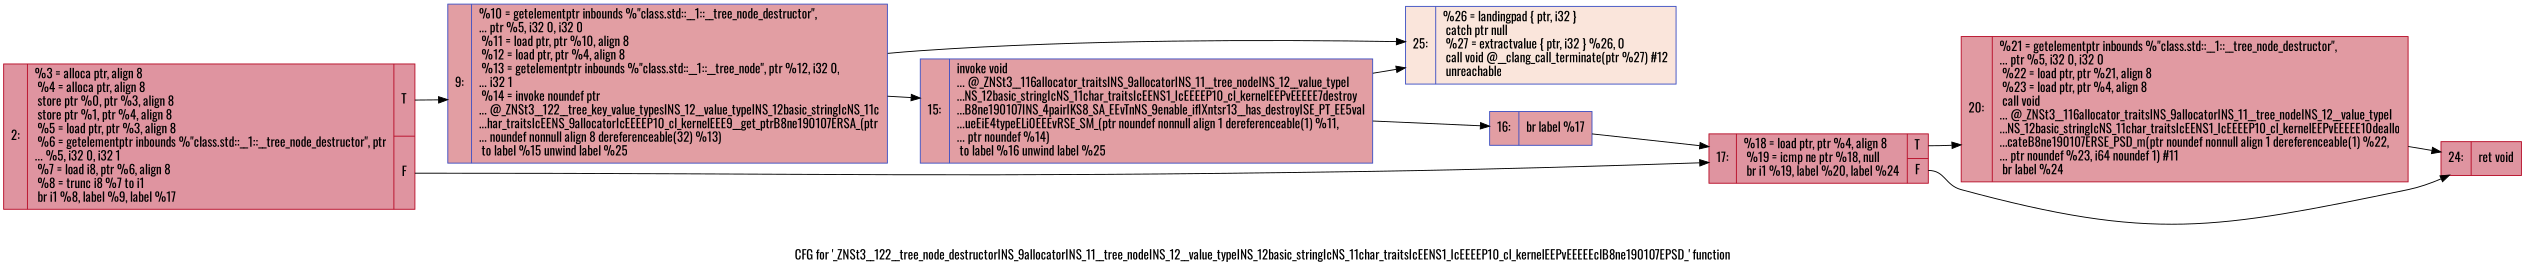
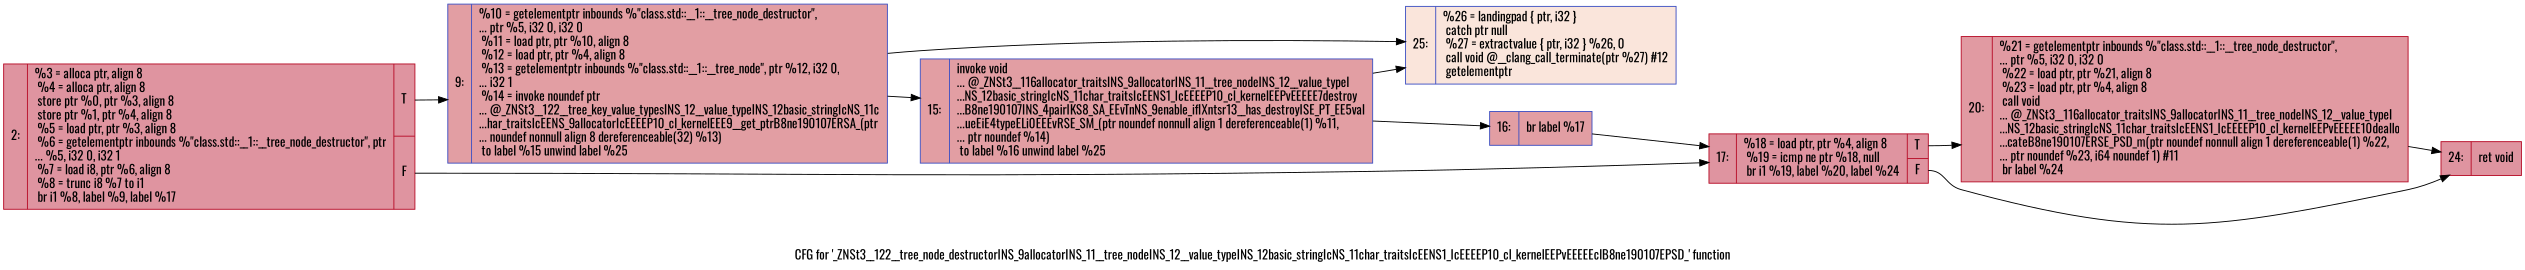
(1473, 72) -> (1478, 72)
